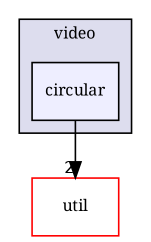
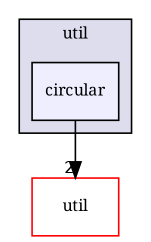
(75, 34) -> (75, 34)
